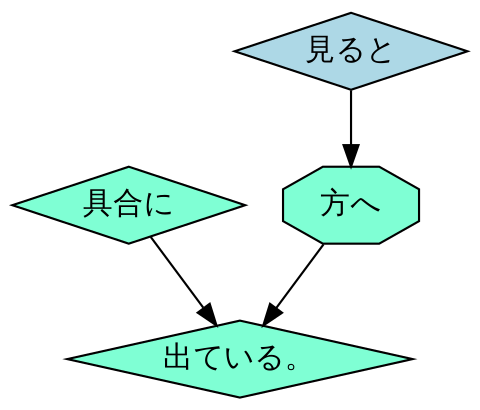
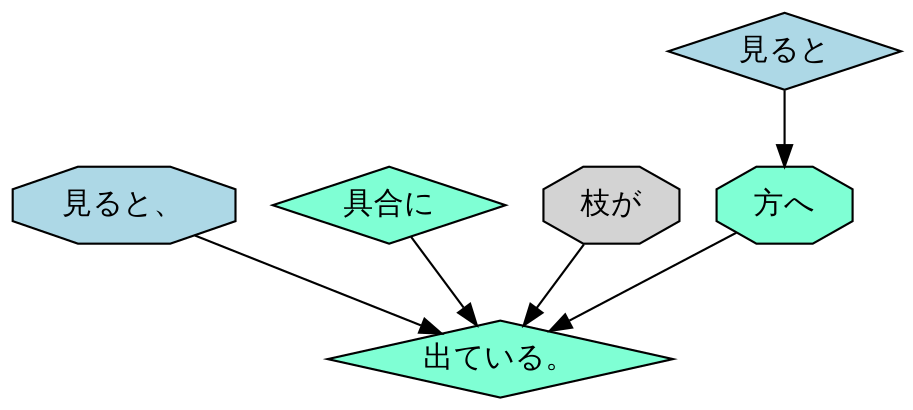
none -> (124, 205)
none -> (611, 205)
